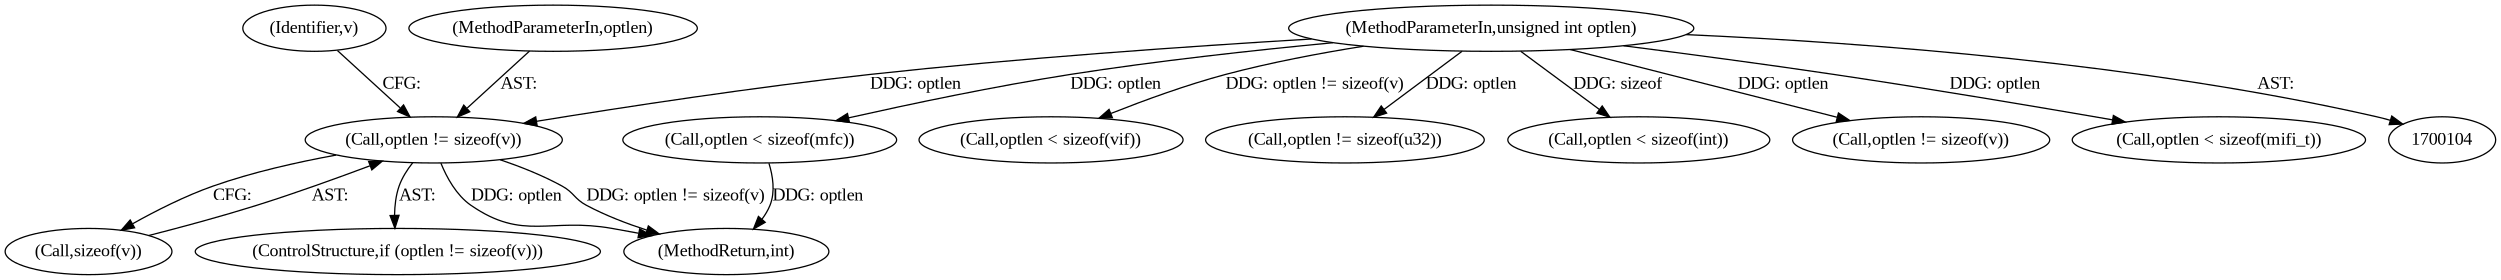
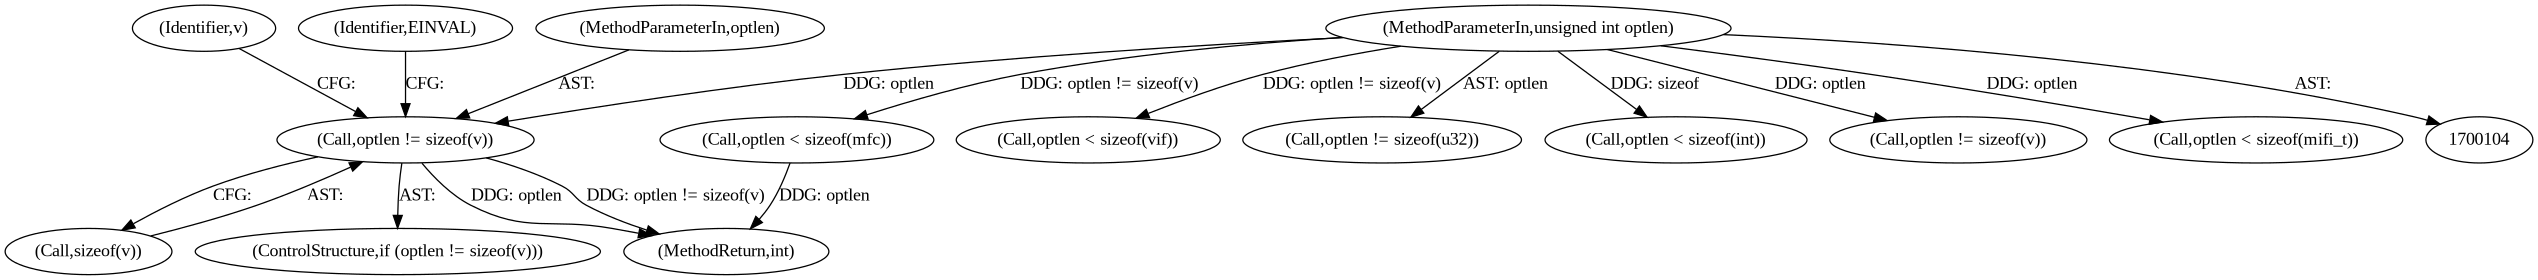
none -> (406, 28)
(1116, 84) -> (1109, 84)
(1471, 84) -> (1506, 84)
